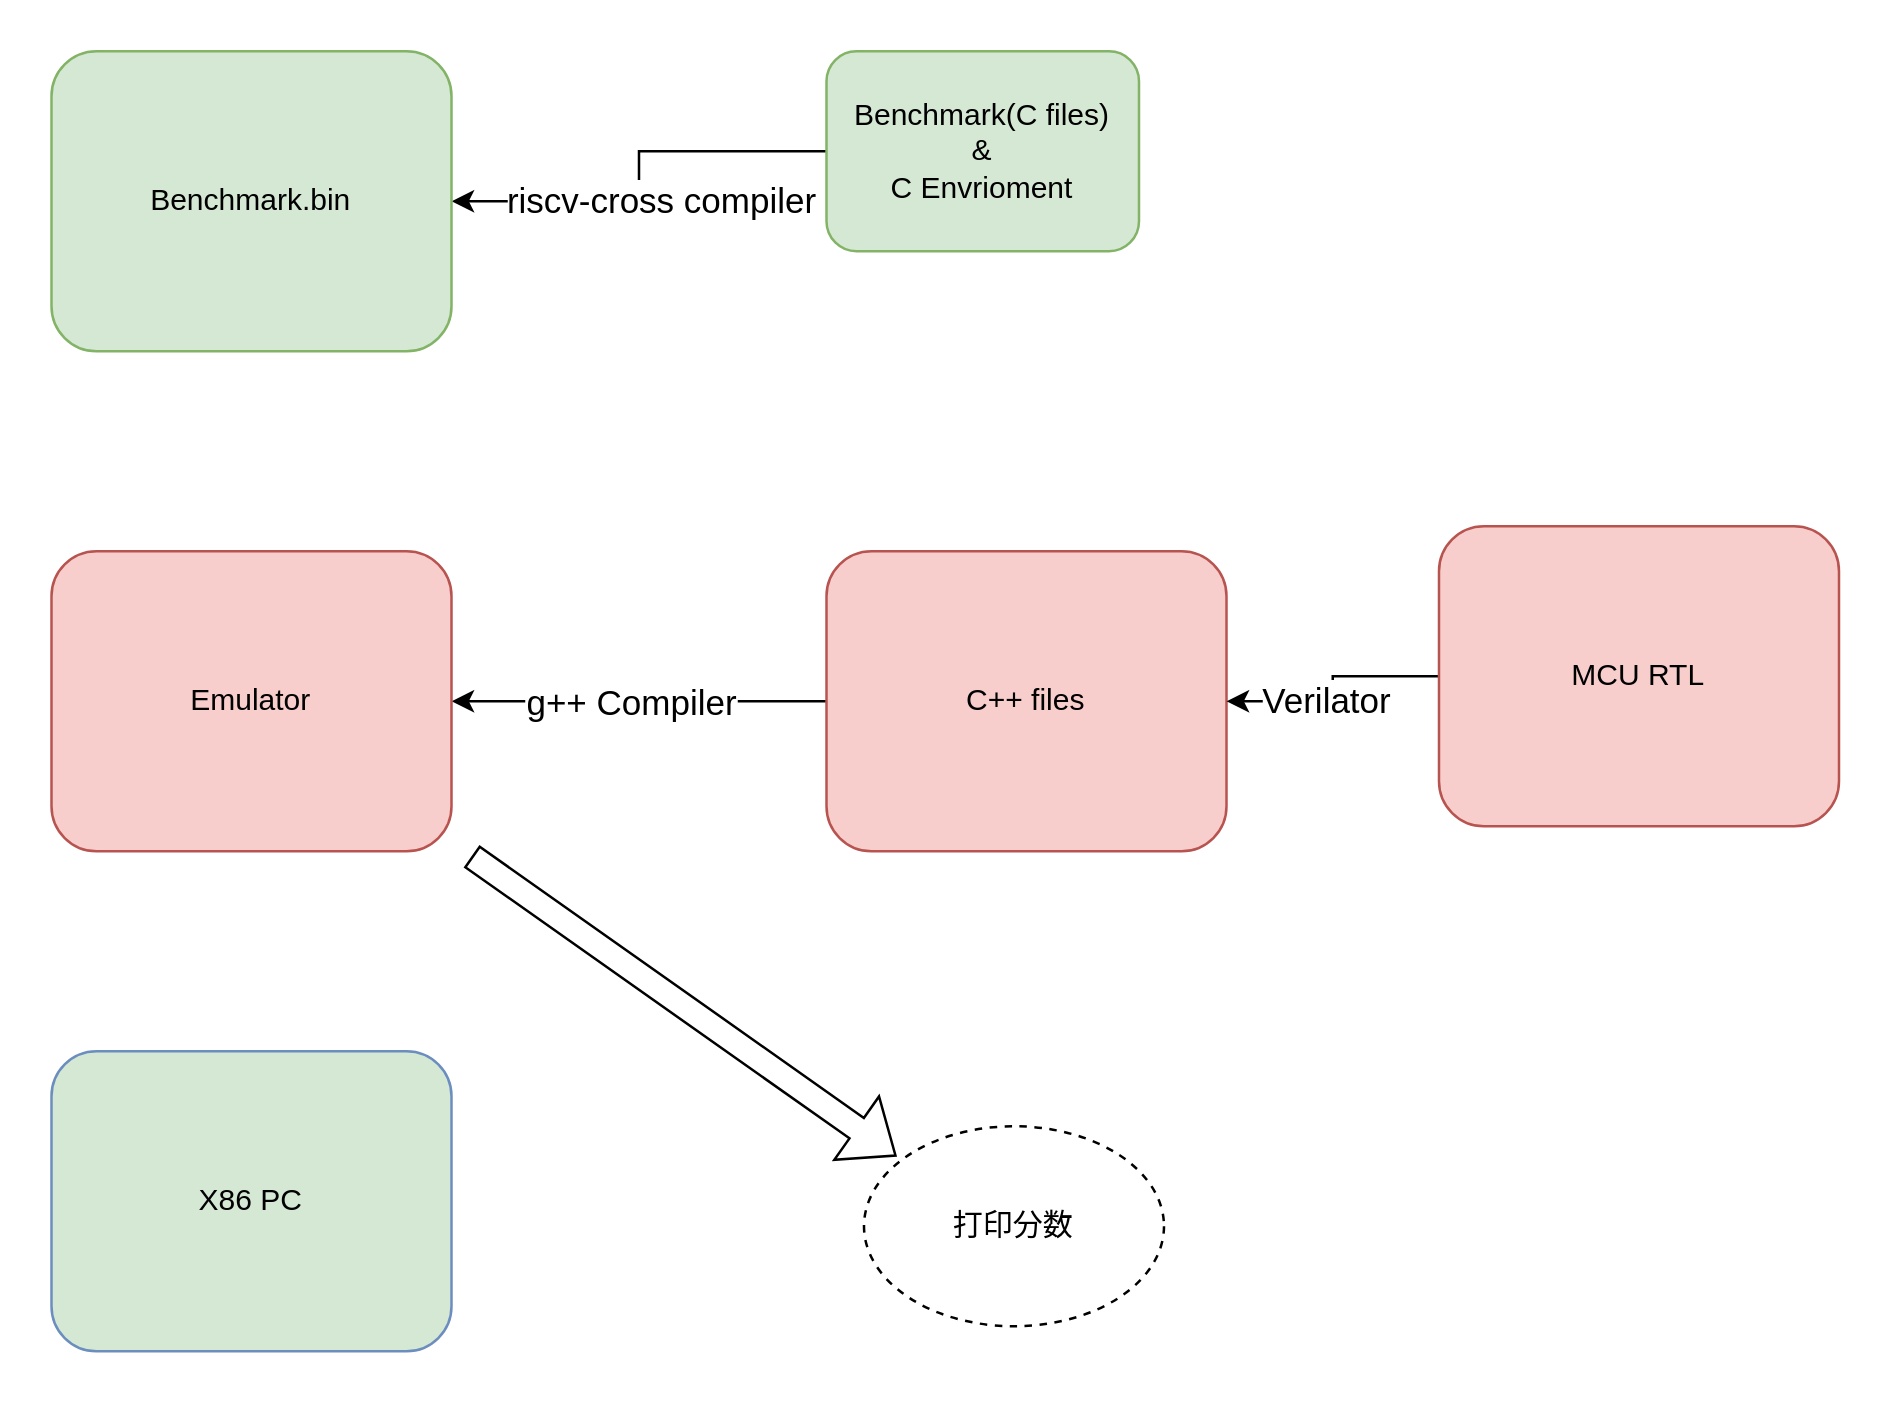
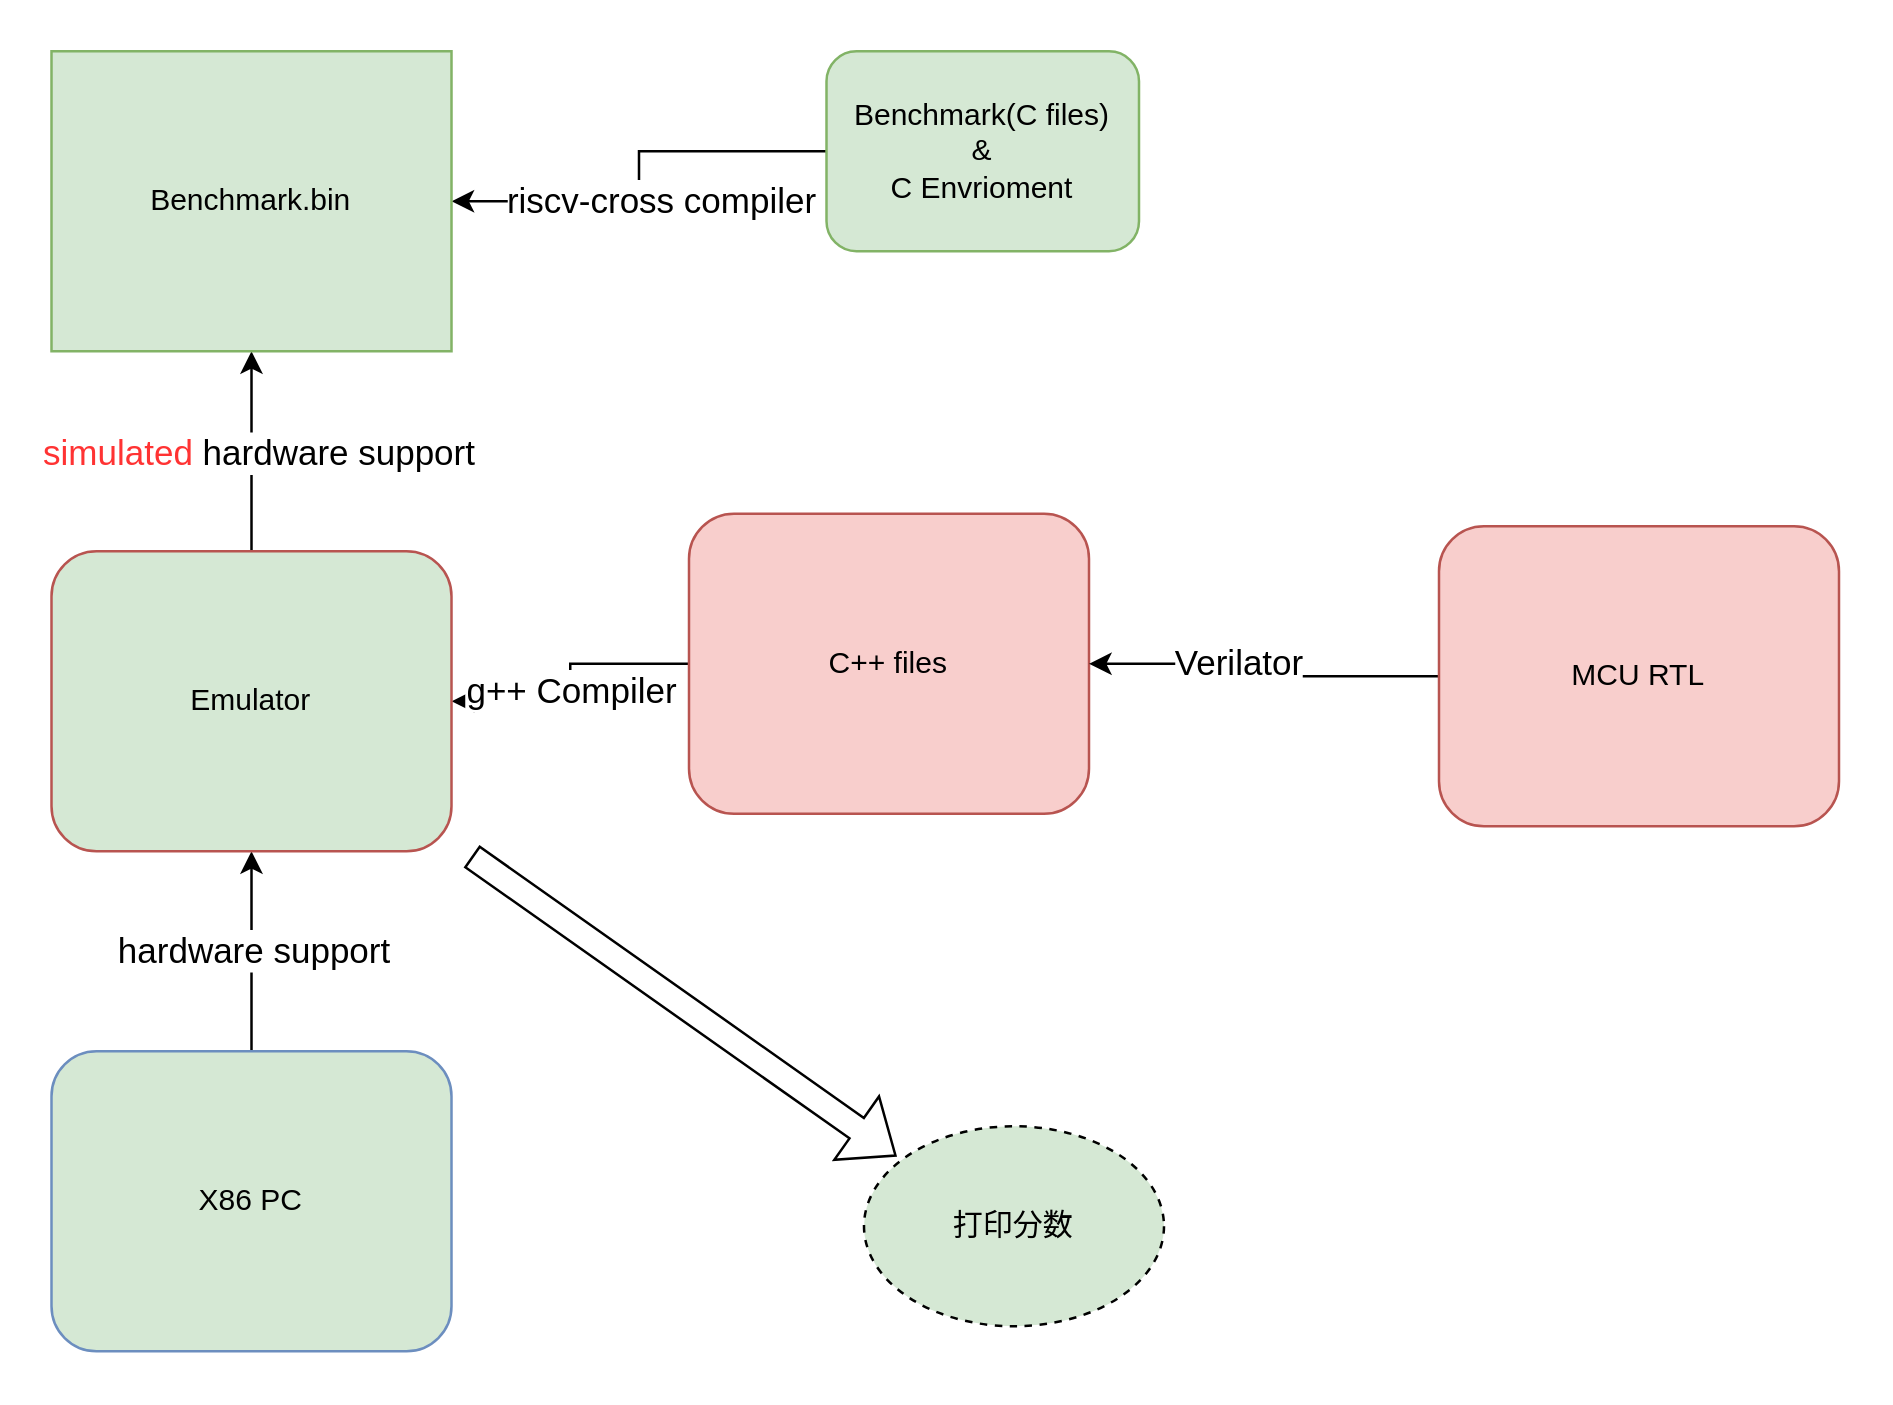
(251, 201) -> (251, 201)
none -> (251, 512)
(251, 701) -> (251, 701)
(1026, 701) -> (889, 664)
none -> (251, 997)
(1014, 1226) -> (1014, 1226)
